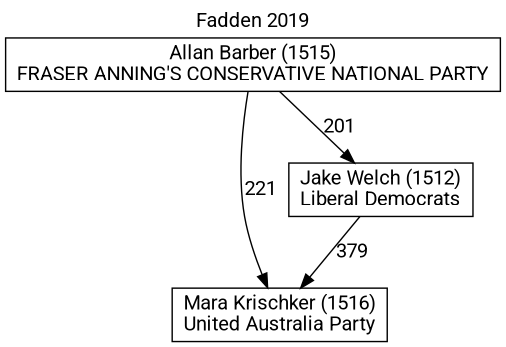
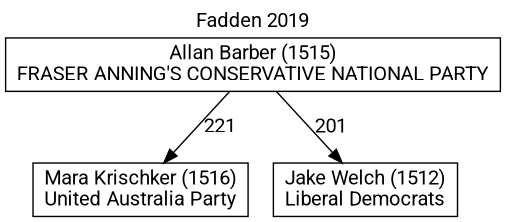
(335, 247) -> none
